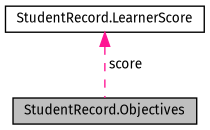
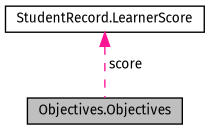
(105, 111) -> (105, 111)
